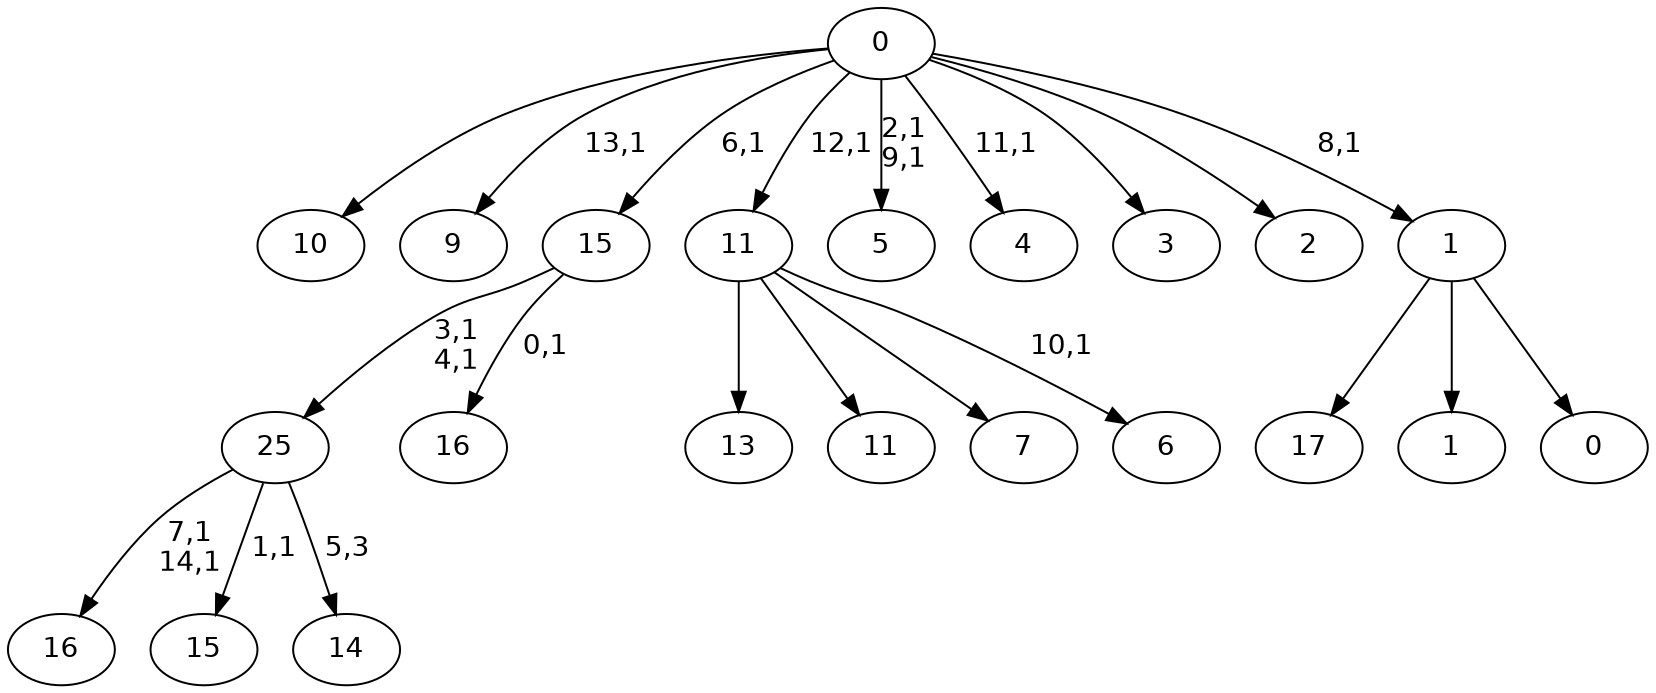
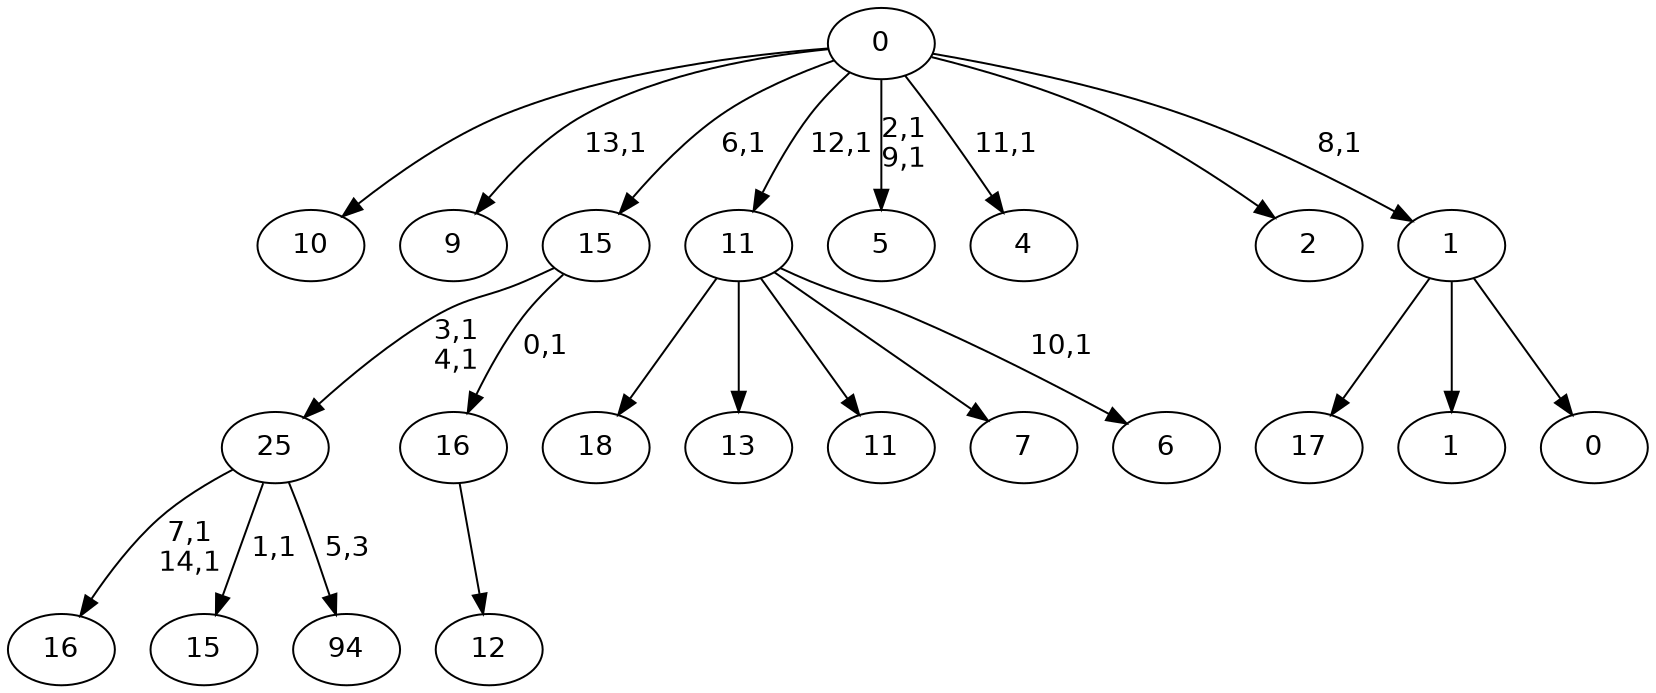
(1167, 246) -> none
none -> (596, 448)
(347, 650) -> (347, 650)
none -> (489, 650)
